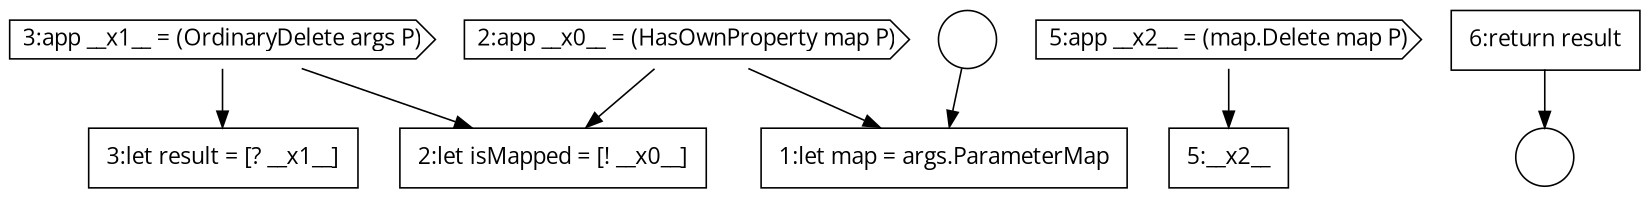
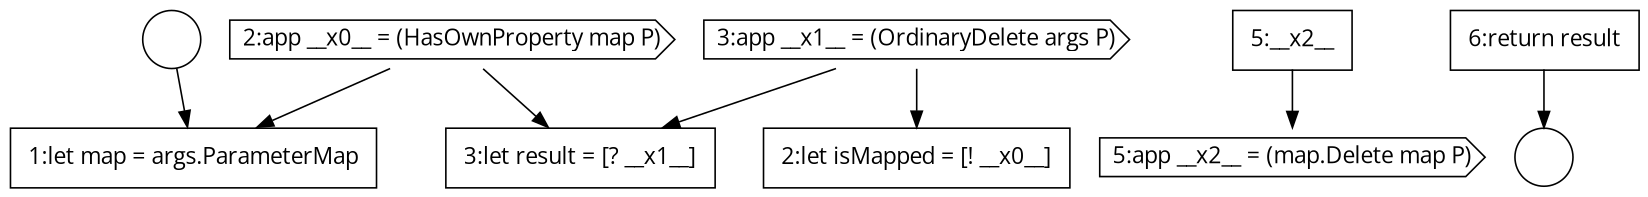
(1229, 90) -> (1292, 90)
(626, 93) -> (510, 93)
